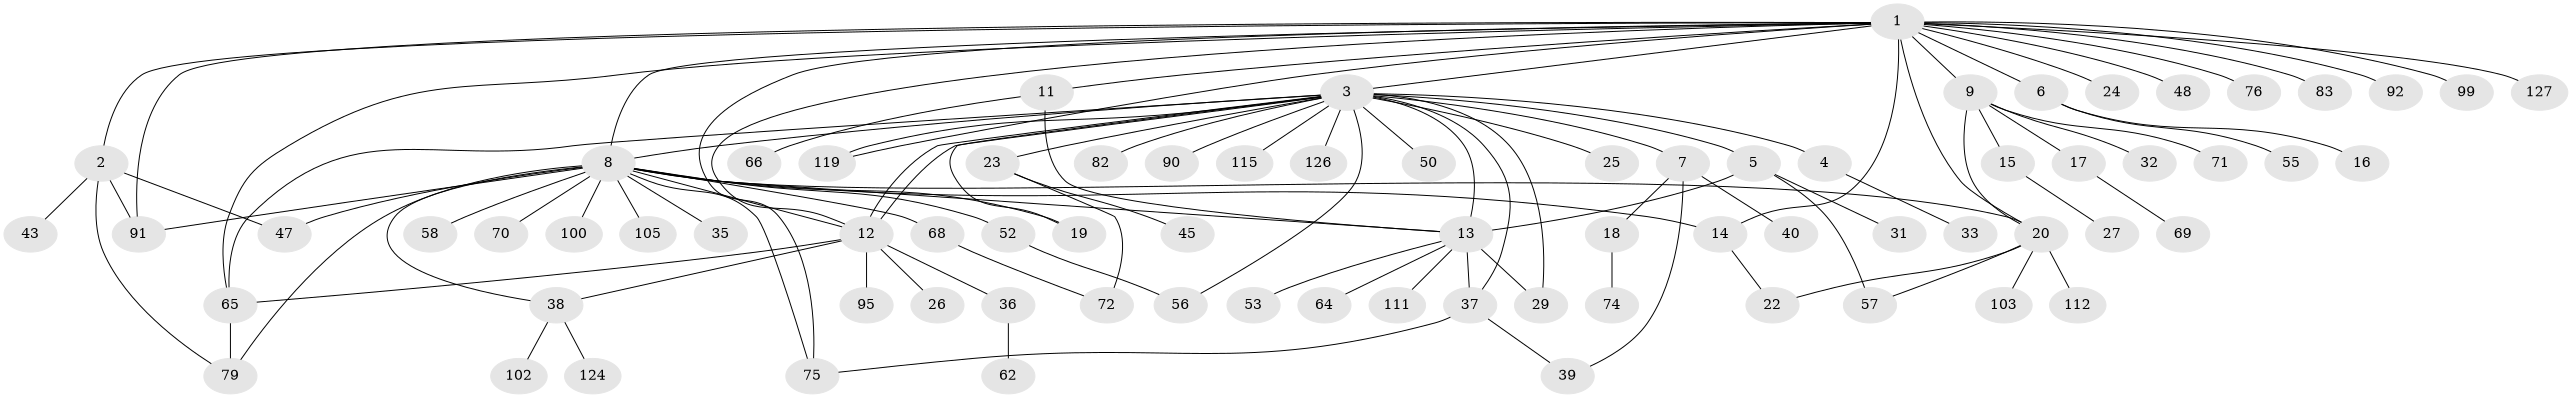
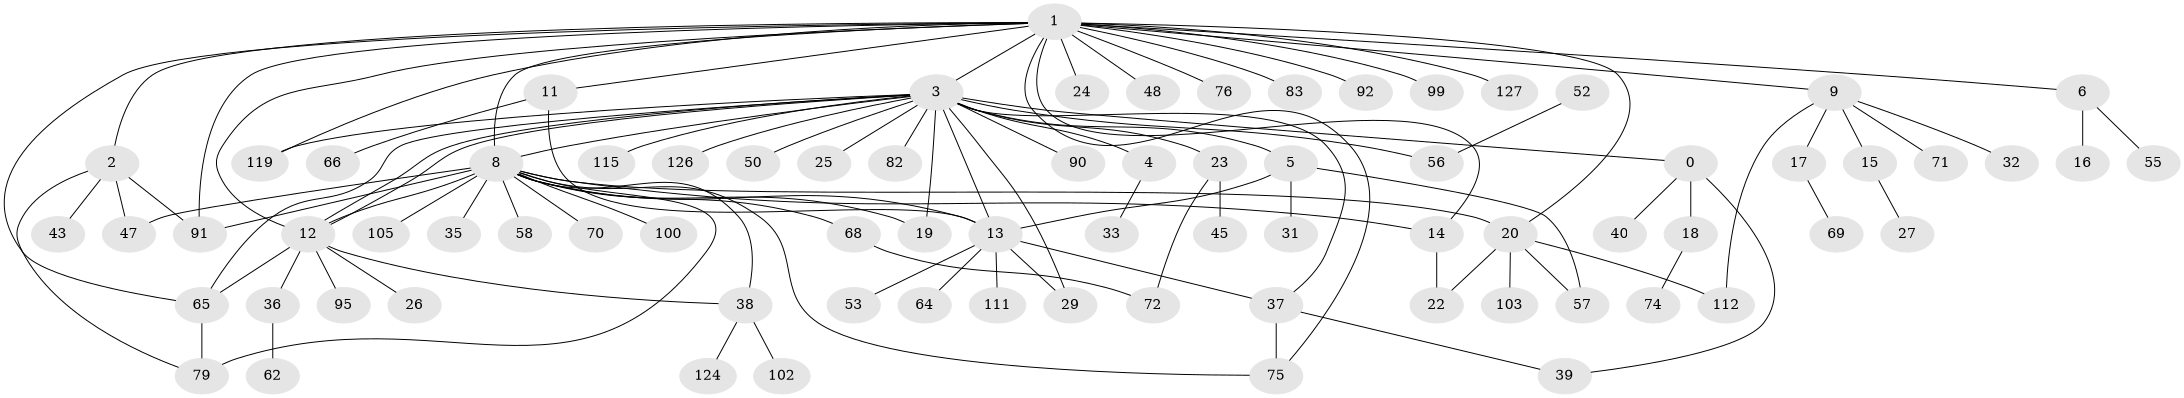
(1683, 163) -> (1691, 163)
(1971, 178) -> (1745, 183)
(812, 191) -> none
